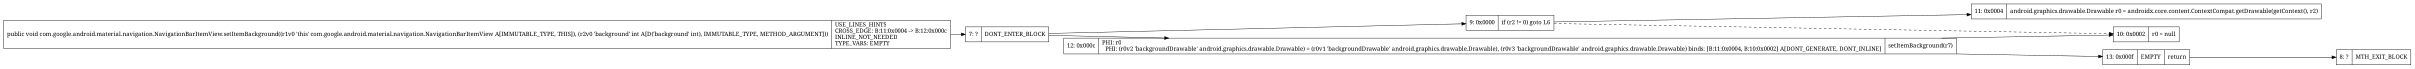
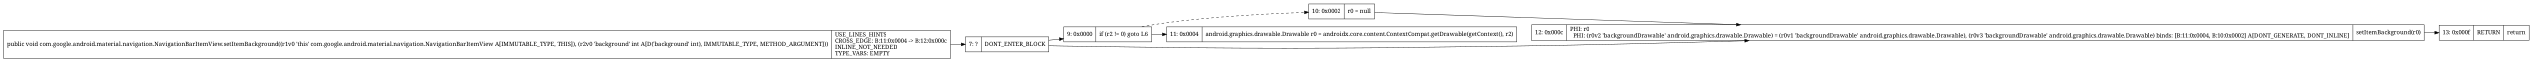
(2025, 37) -> (1556, 19)
(1921, 46) -> (2389, 32)
(2151, 57) -> (2489, 32)
(2374, 57) -> none
